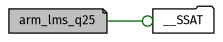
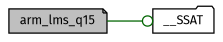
(58, 21) -> (58, 21)
